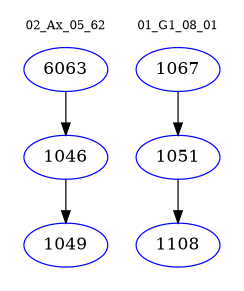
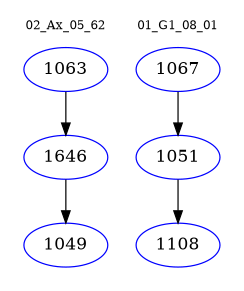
(66, 70) -> (66, 70)
(66, 157) -> (66, 157)
